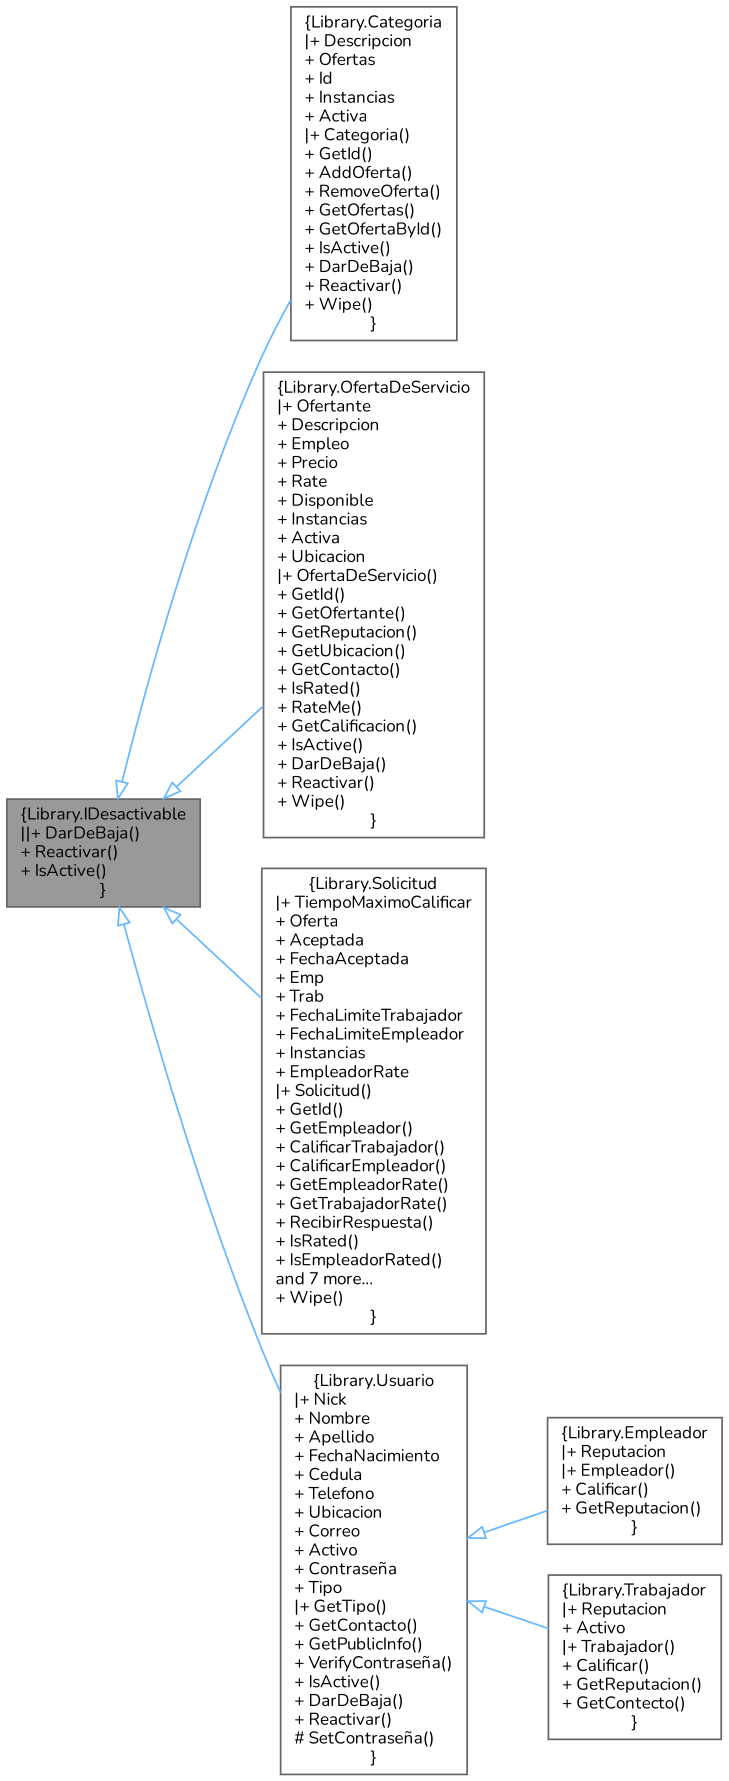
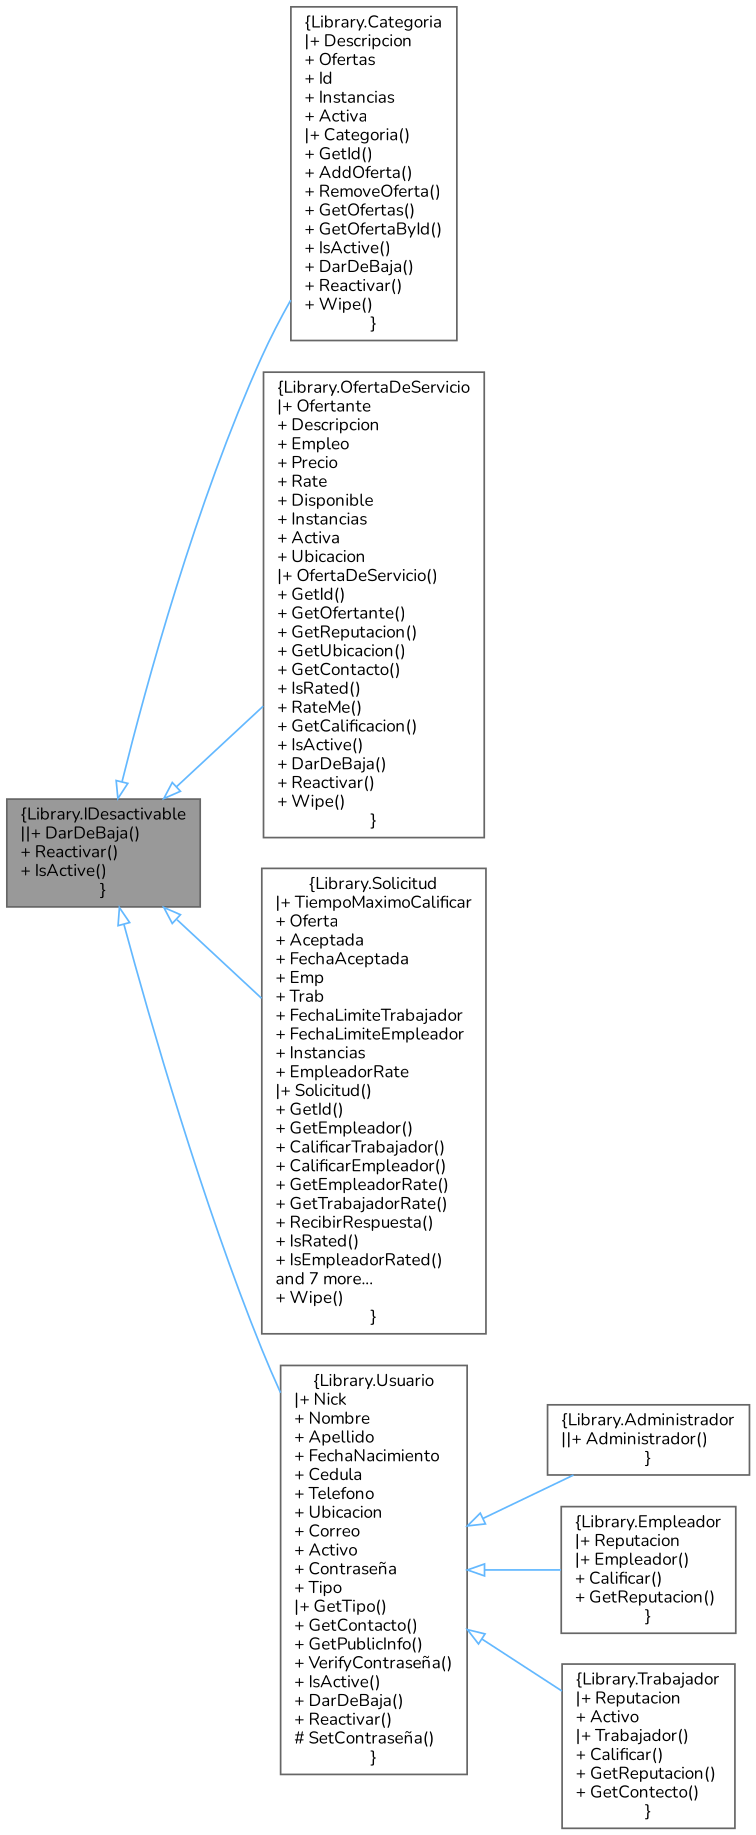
none -> (649, 1440)
